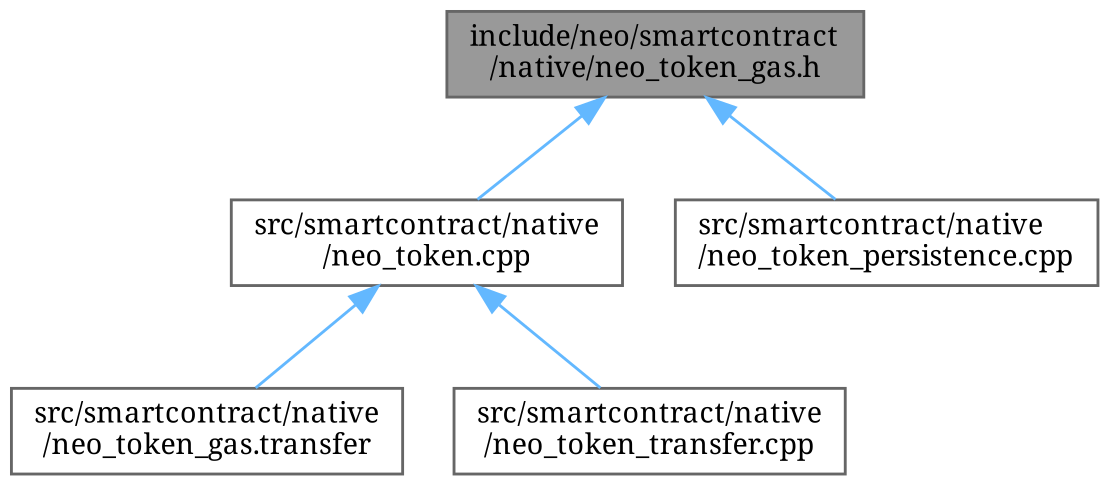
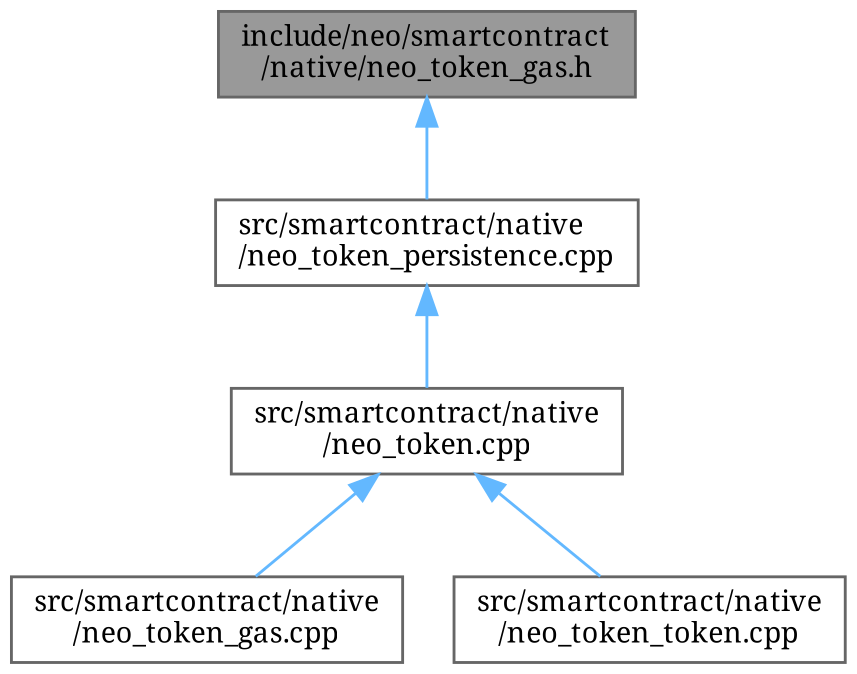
(530, 158) -> (427, 352)
(207, 431) -> (207, 620)
(650, 431) -> (650, 620)
